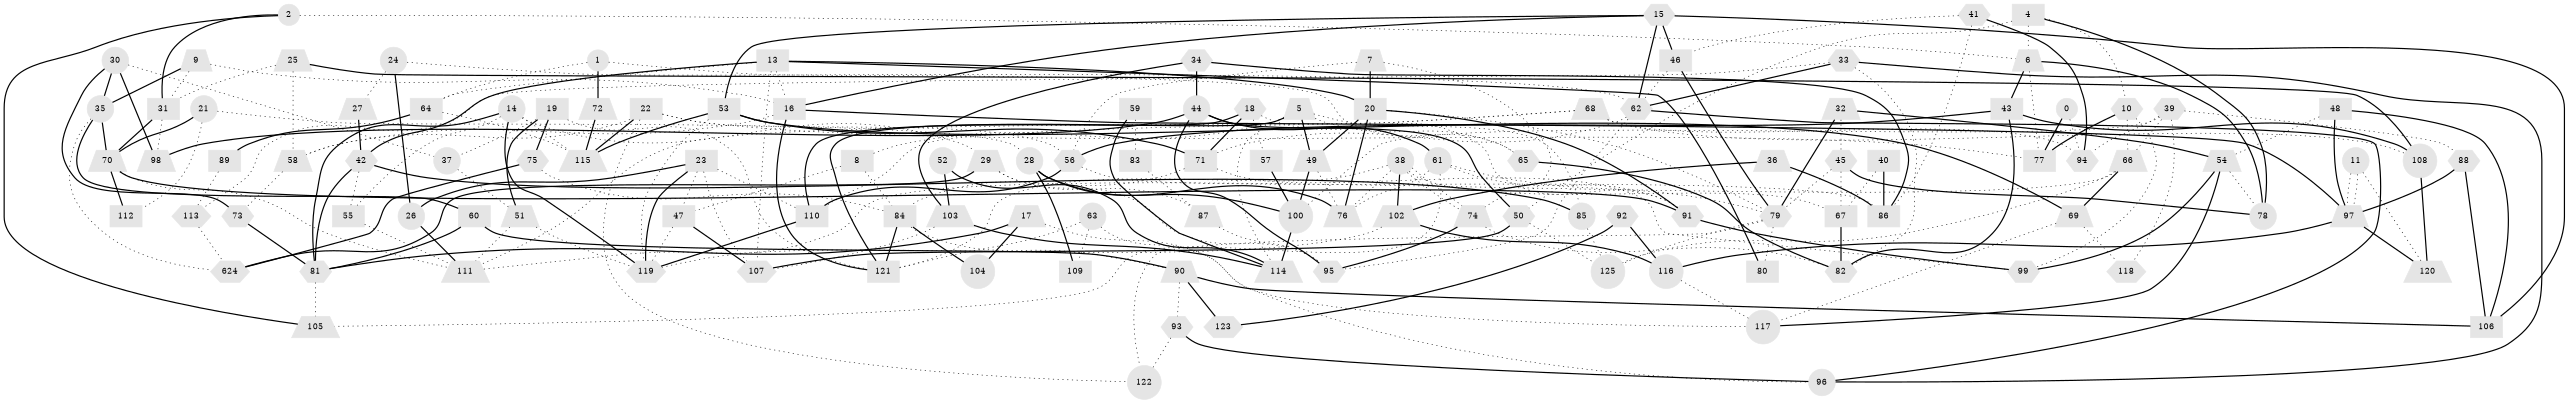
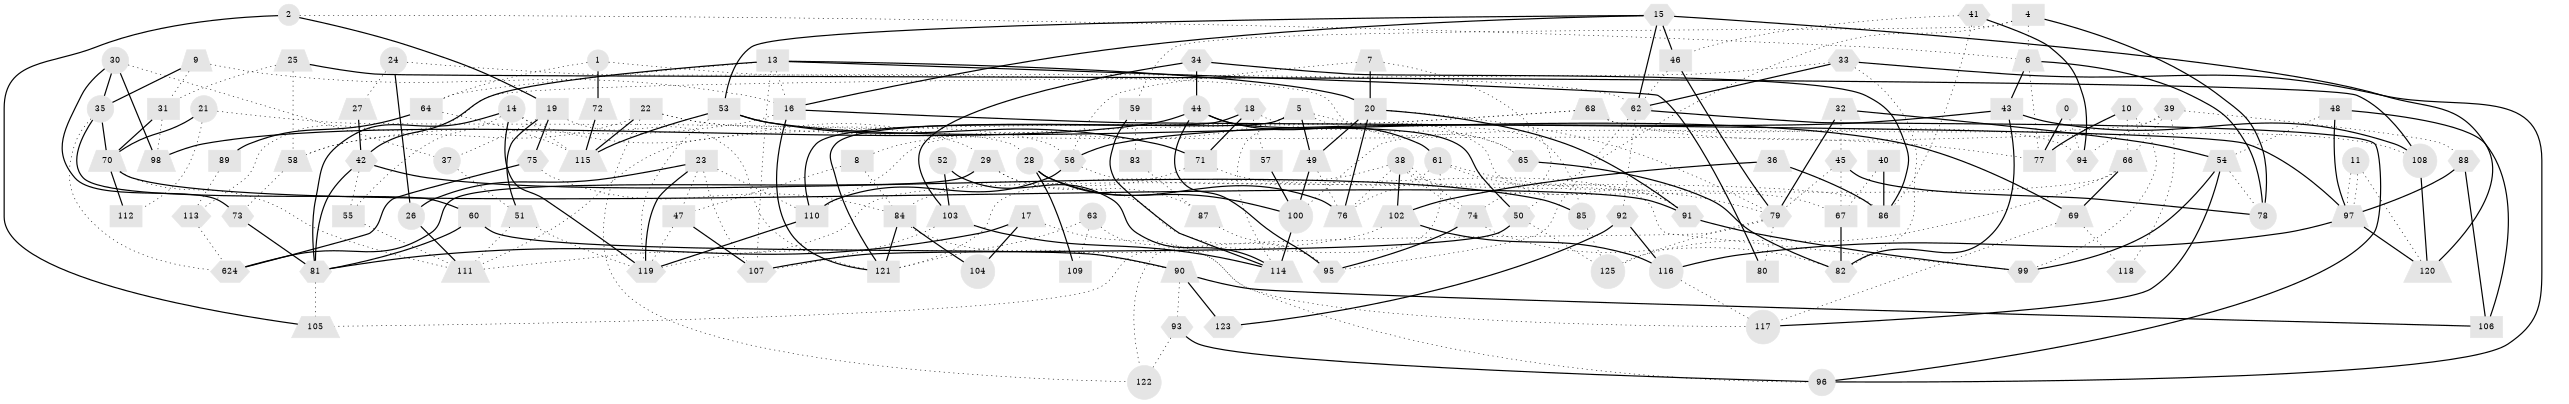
(198, 30) -> (421, 50)
(2099, 44) -> (1562, 31)
(2245, 49) -> (2132, 55)
(1464, 141) -> (1629, 163)
